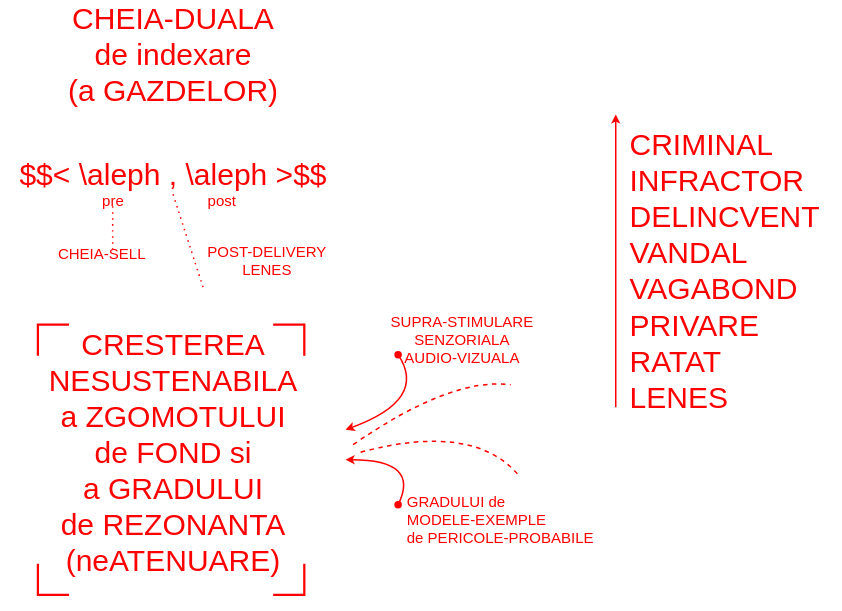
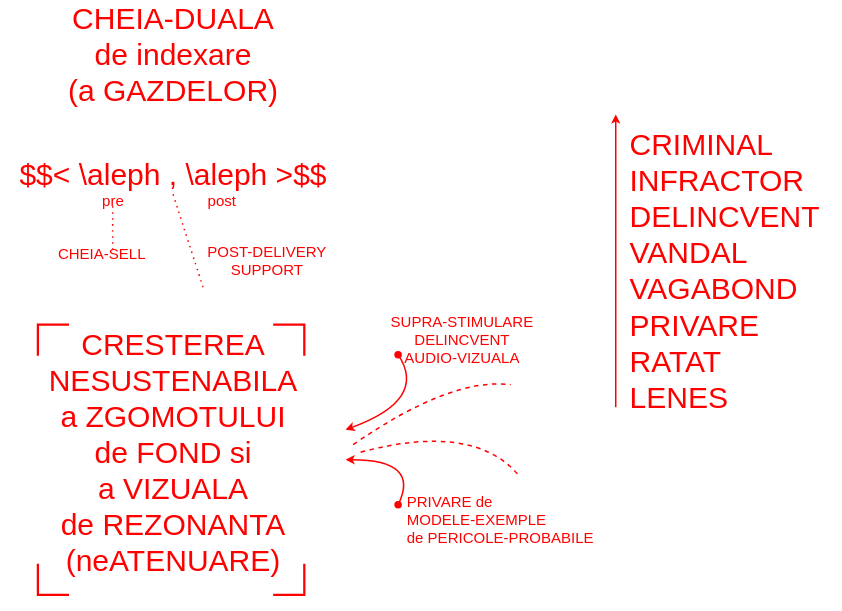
(267, 261) -> (267, 261)
(462, 339) -> (462, 339)
(173, 452) -> (173, 452)
(493, 519) -> (493, 519)
